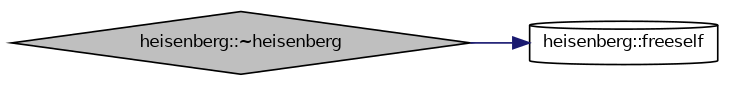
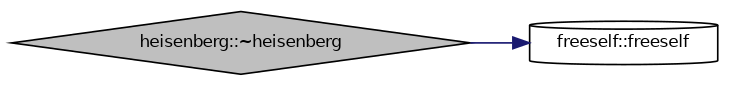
(624, 43) -> (624, 43)
